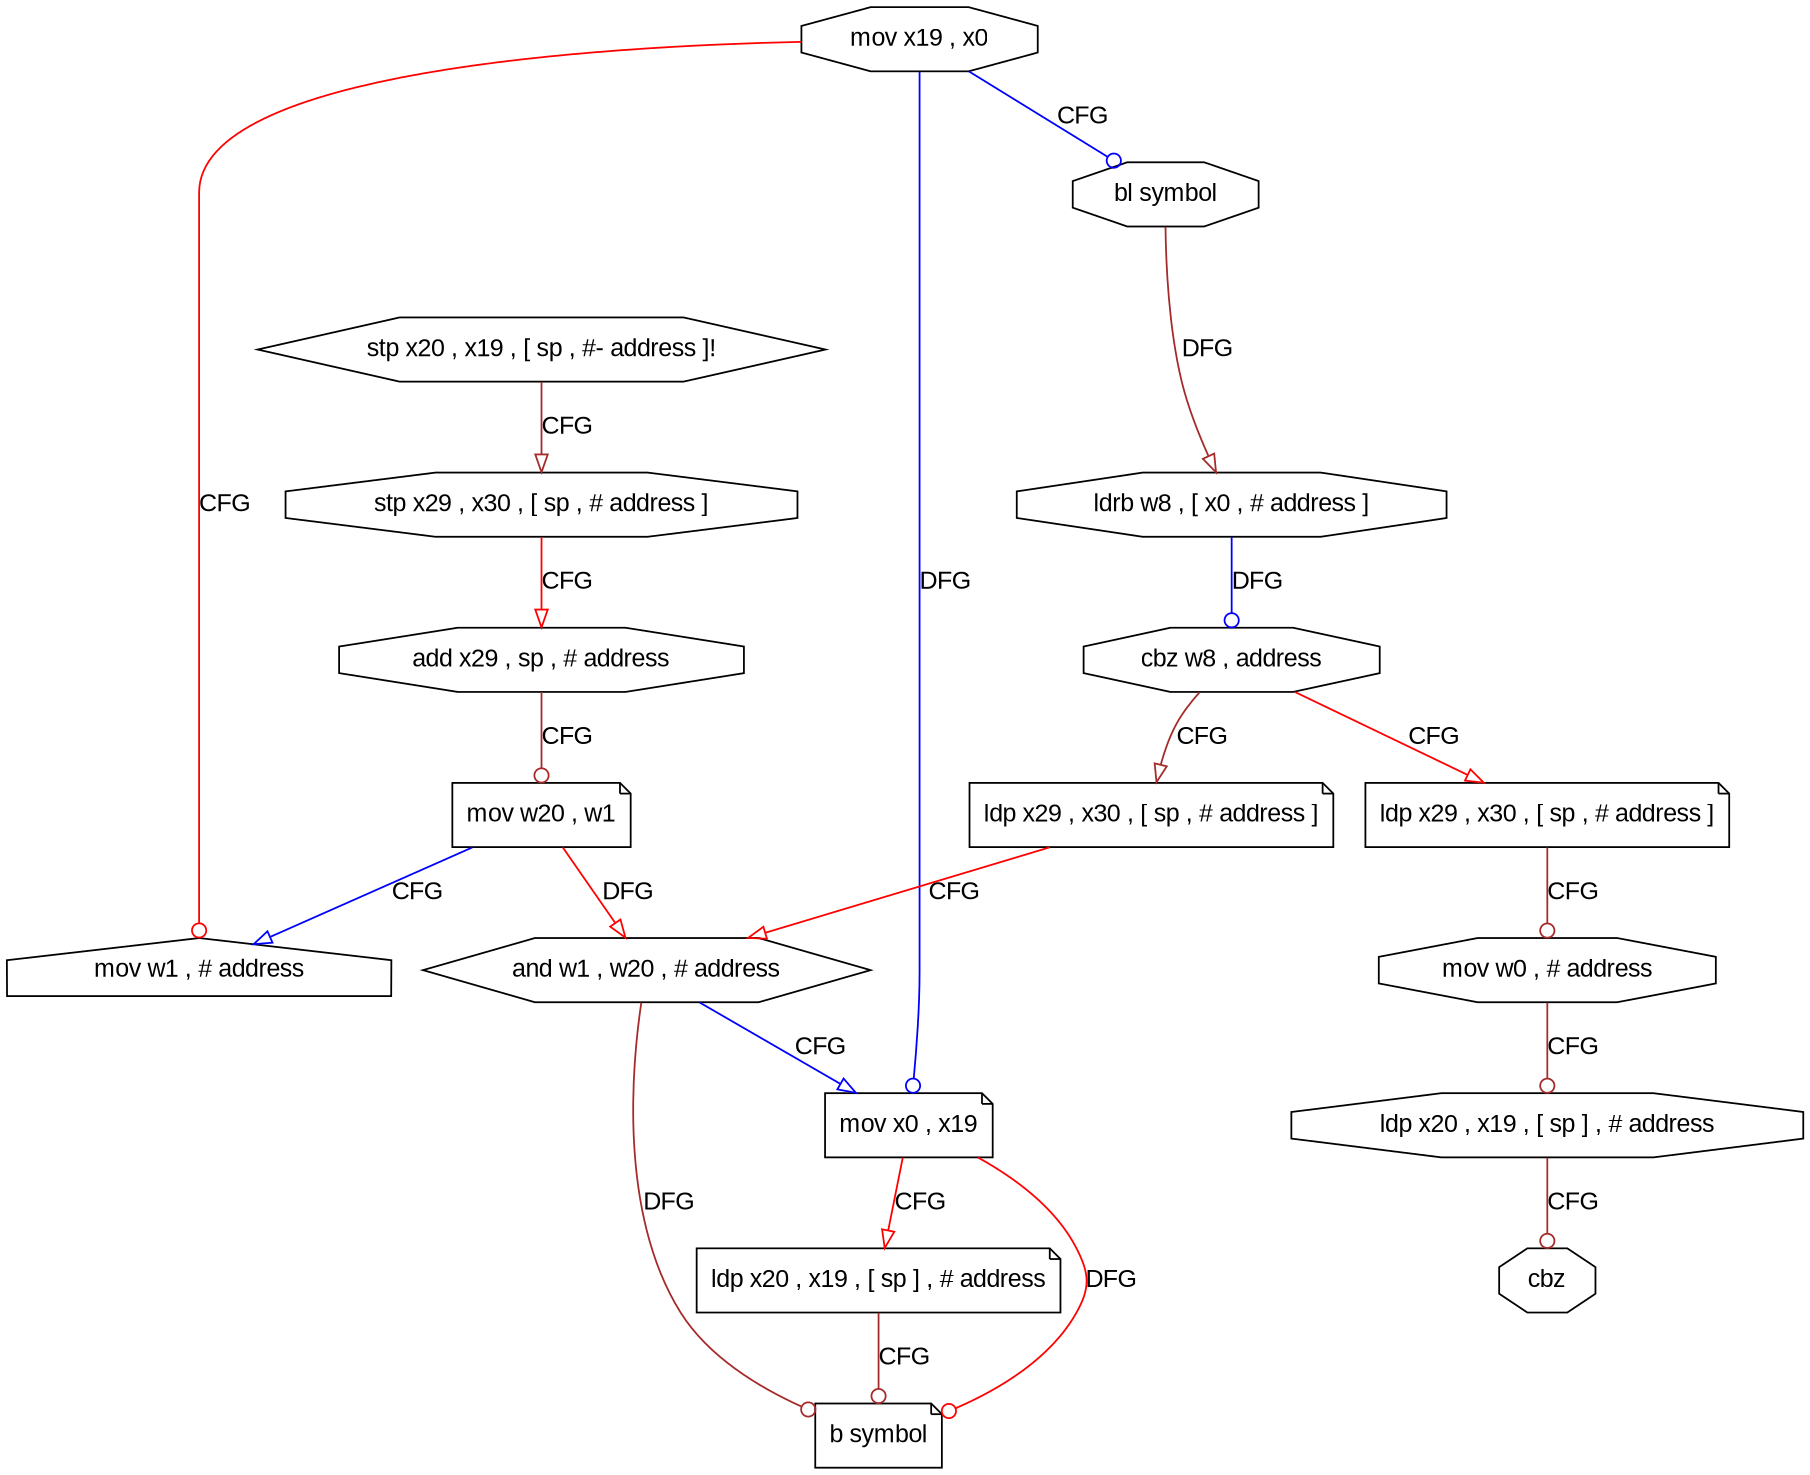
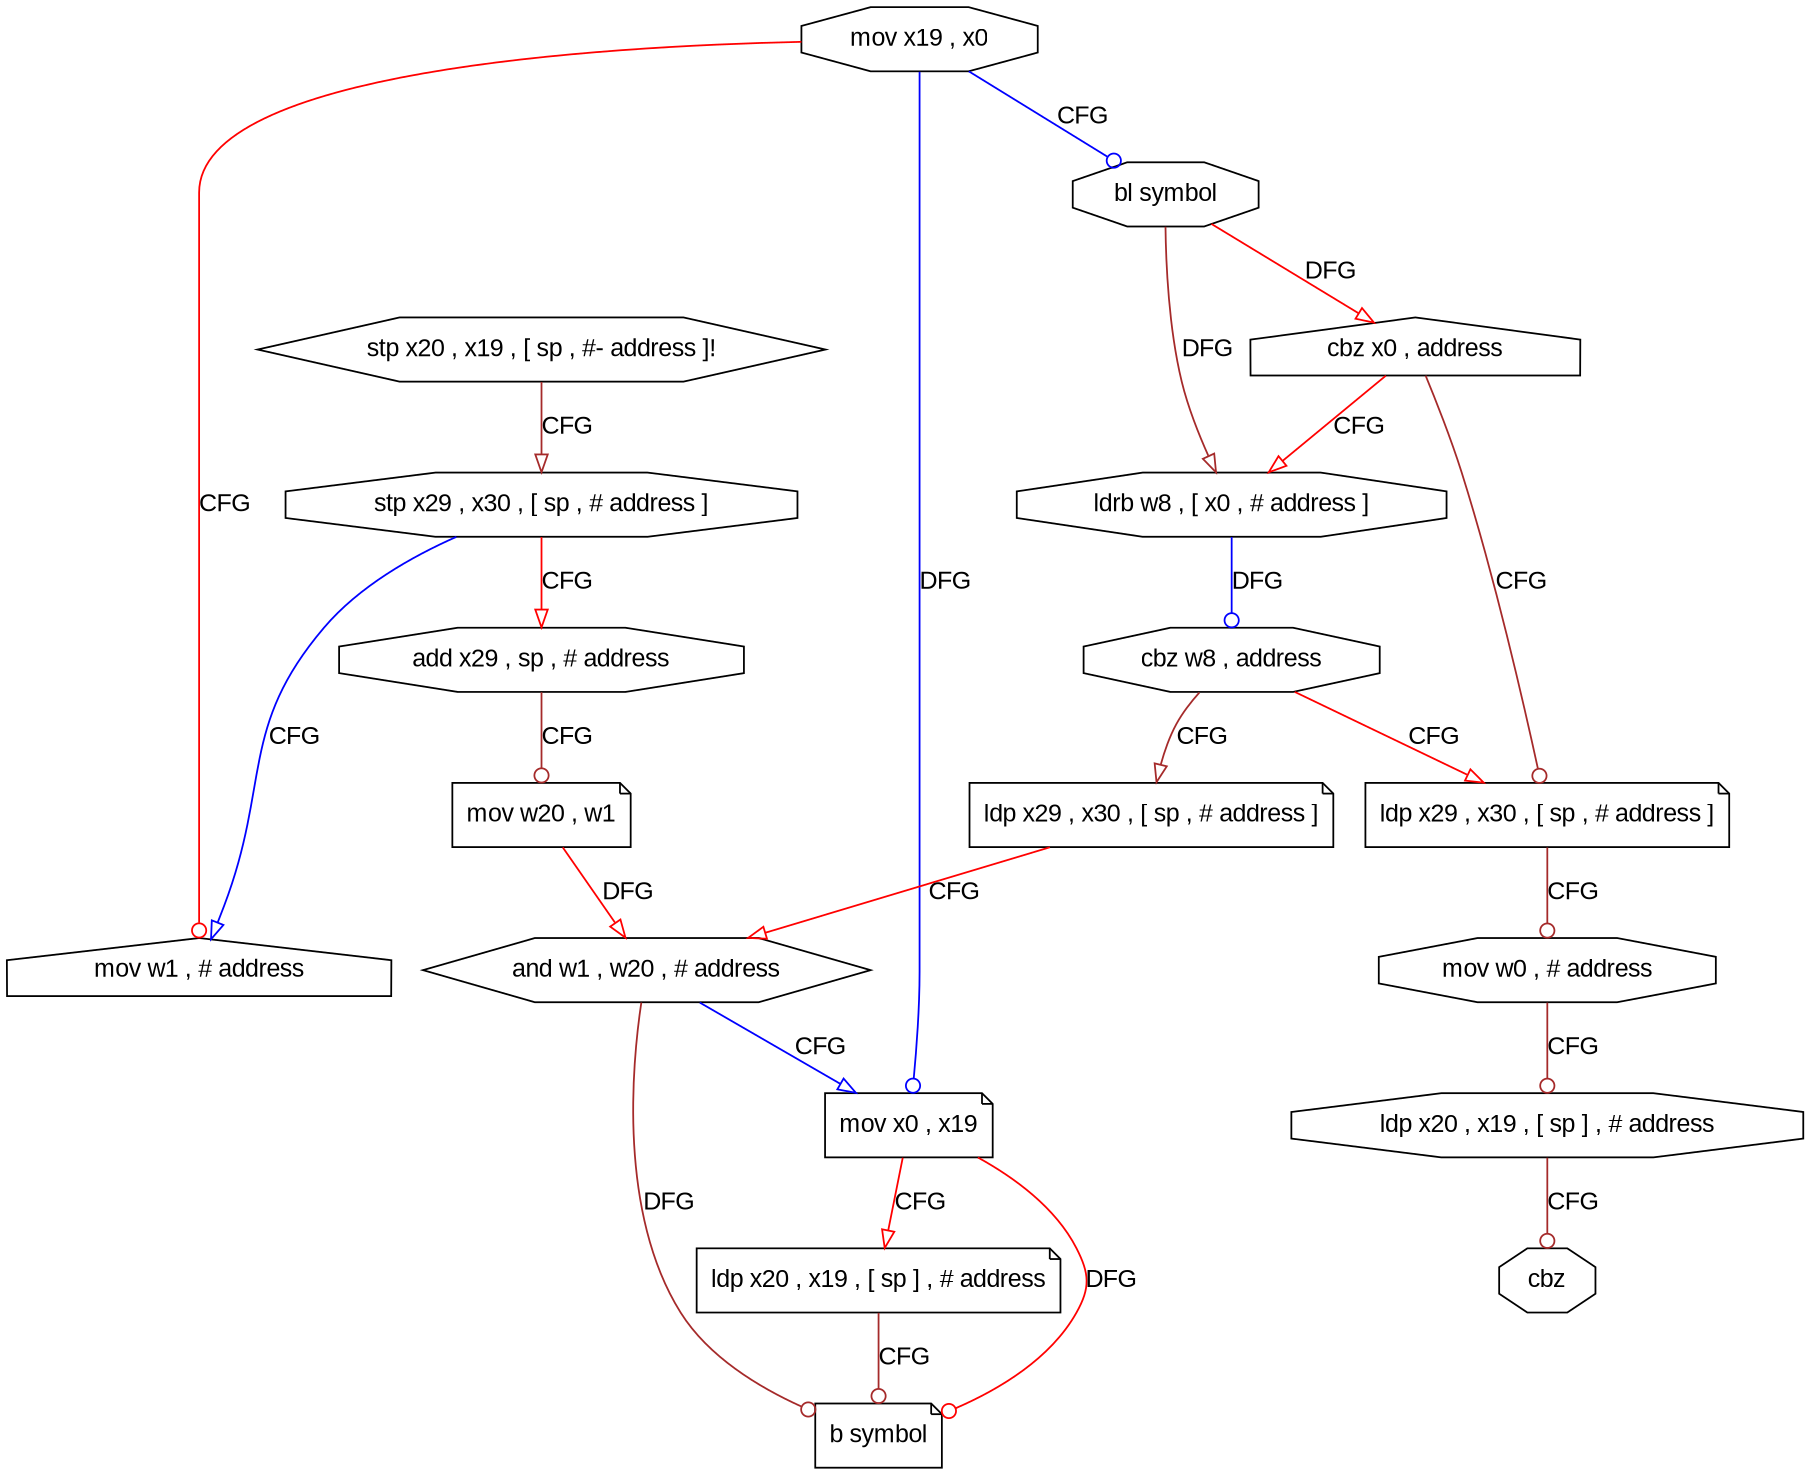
none -> (1415, 350)
(371, 892) -> (281, 692)
